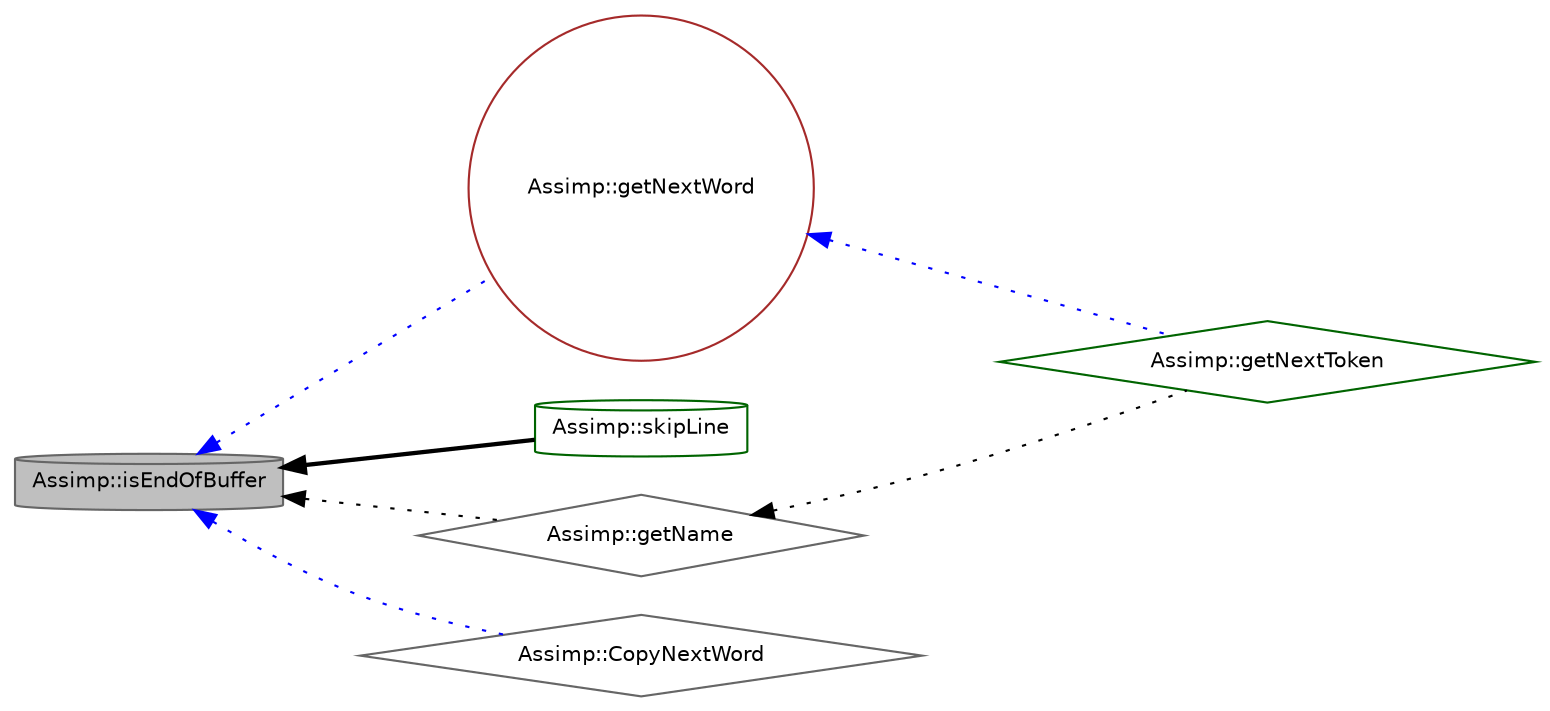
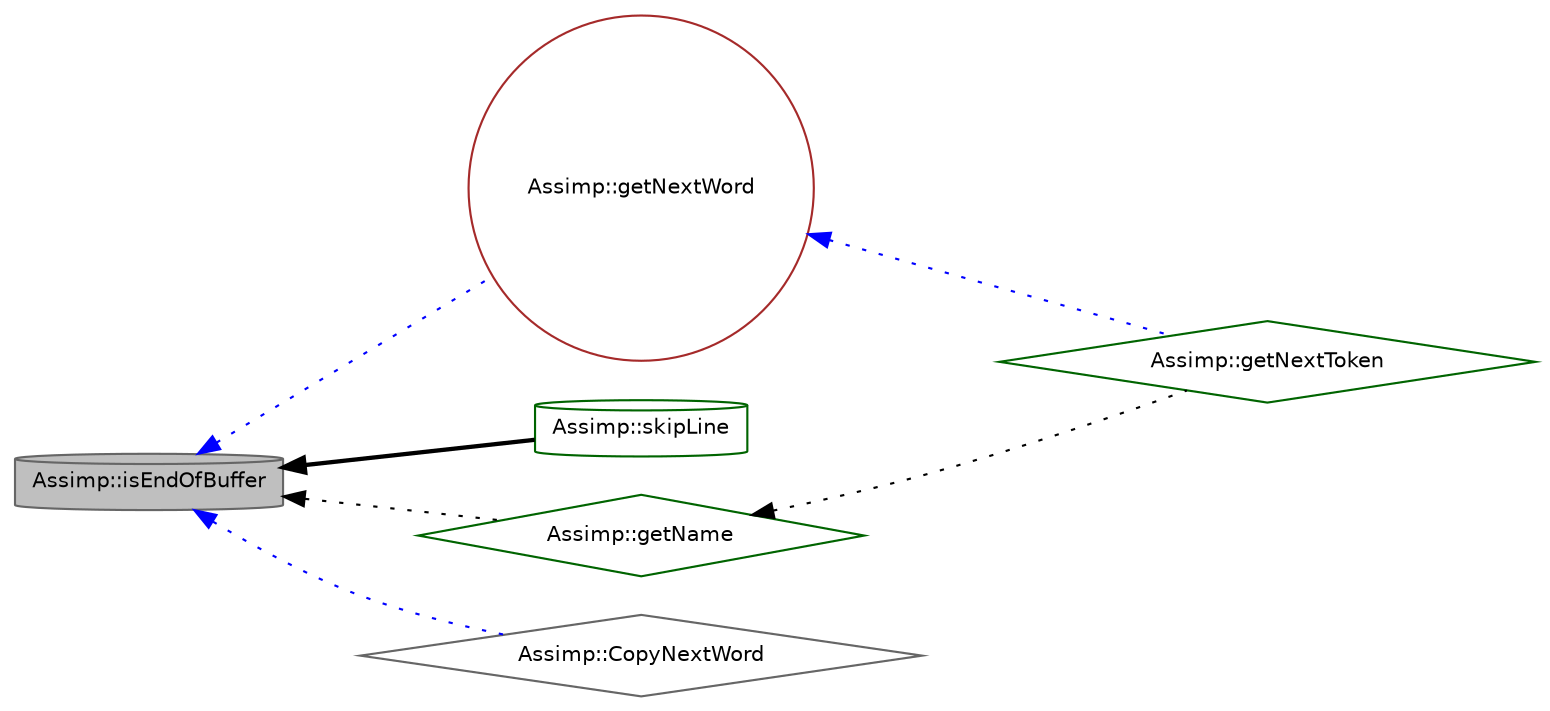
(641, 536) -> (641, 536)
